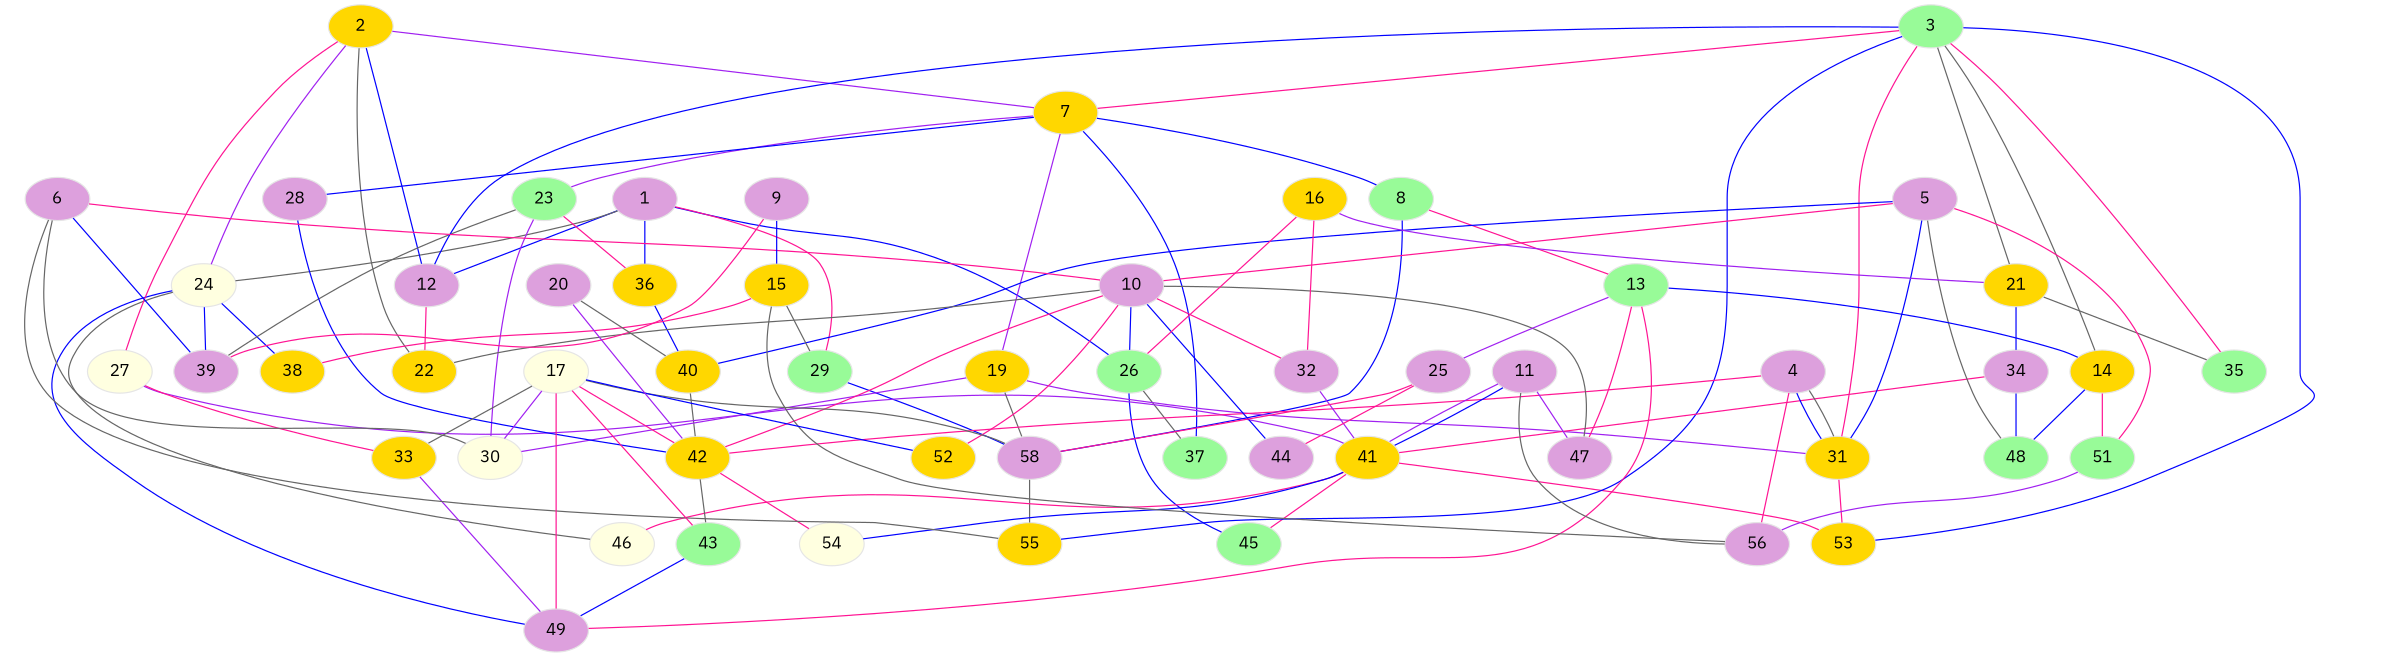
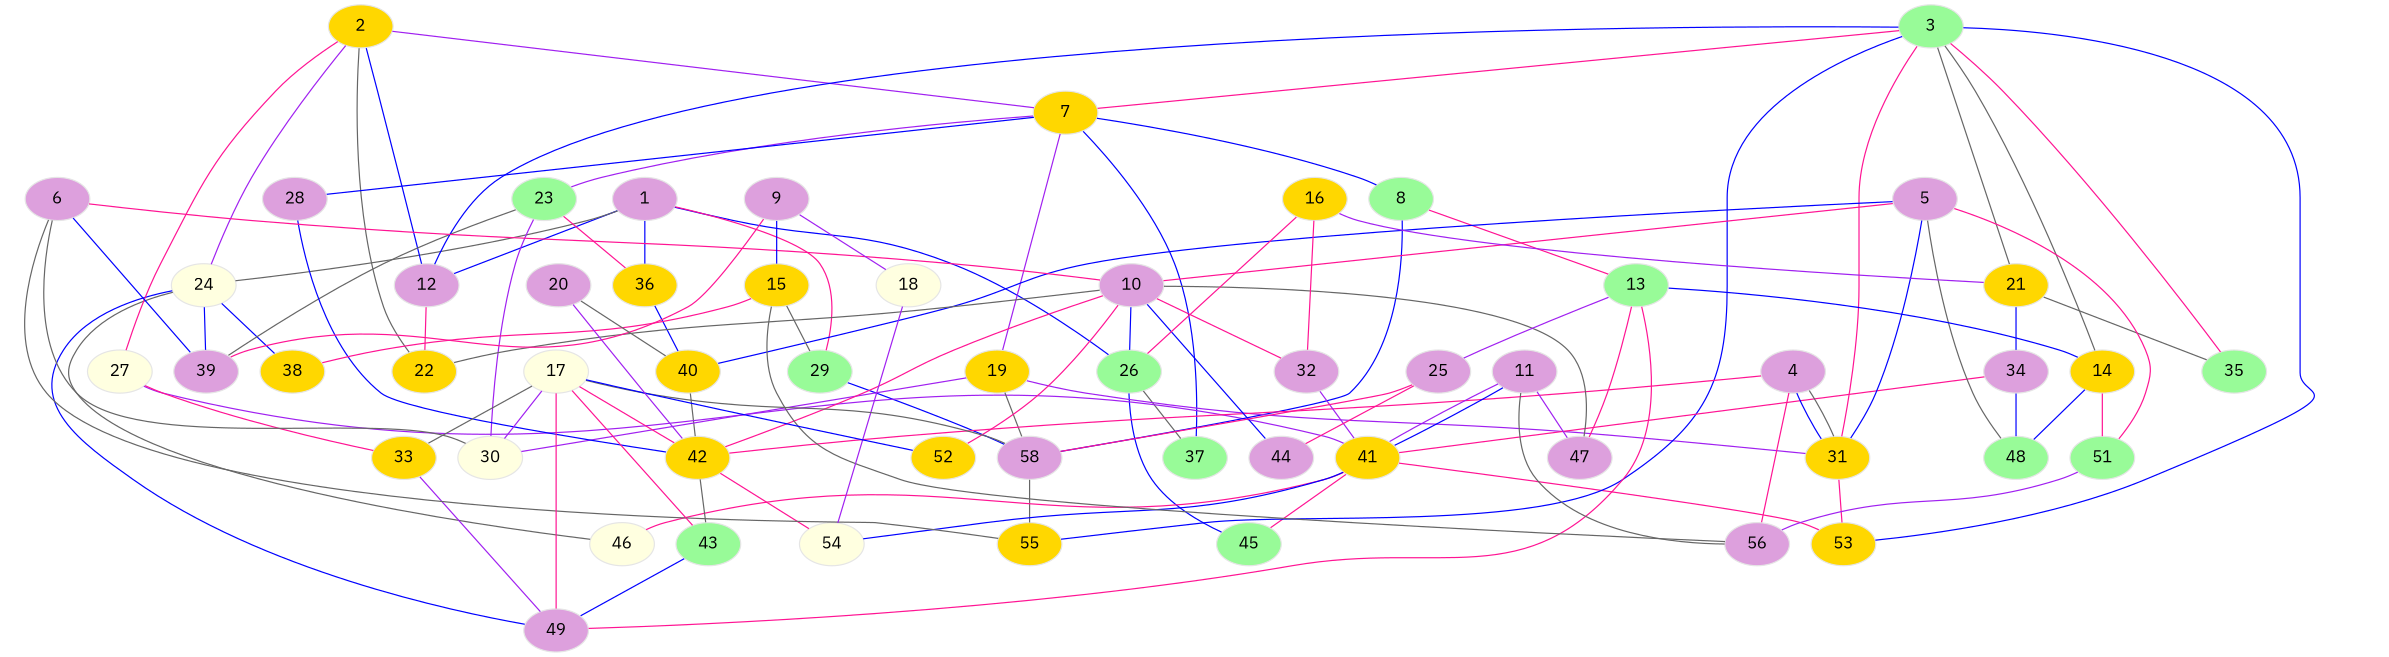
none -> (909, 285)
